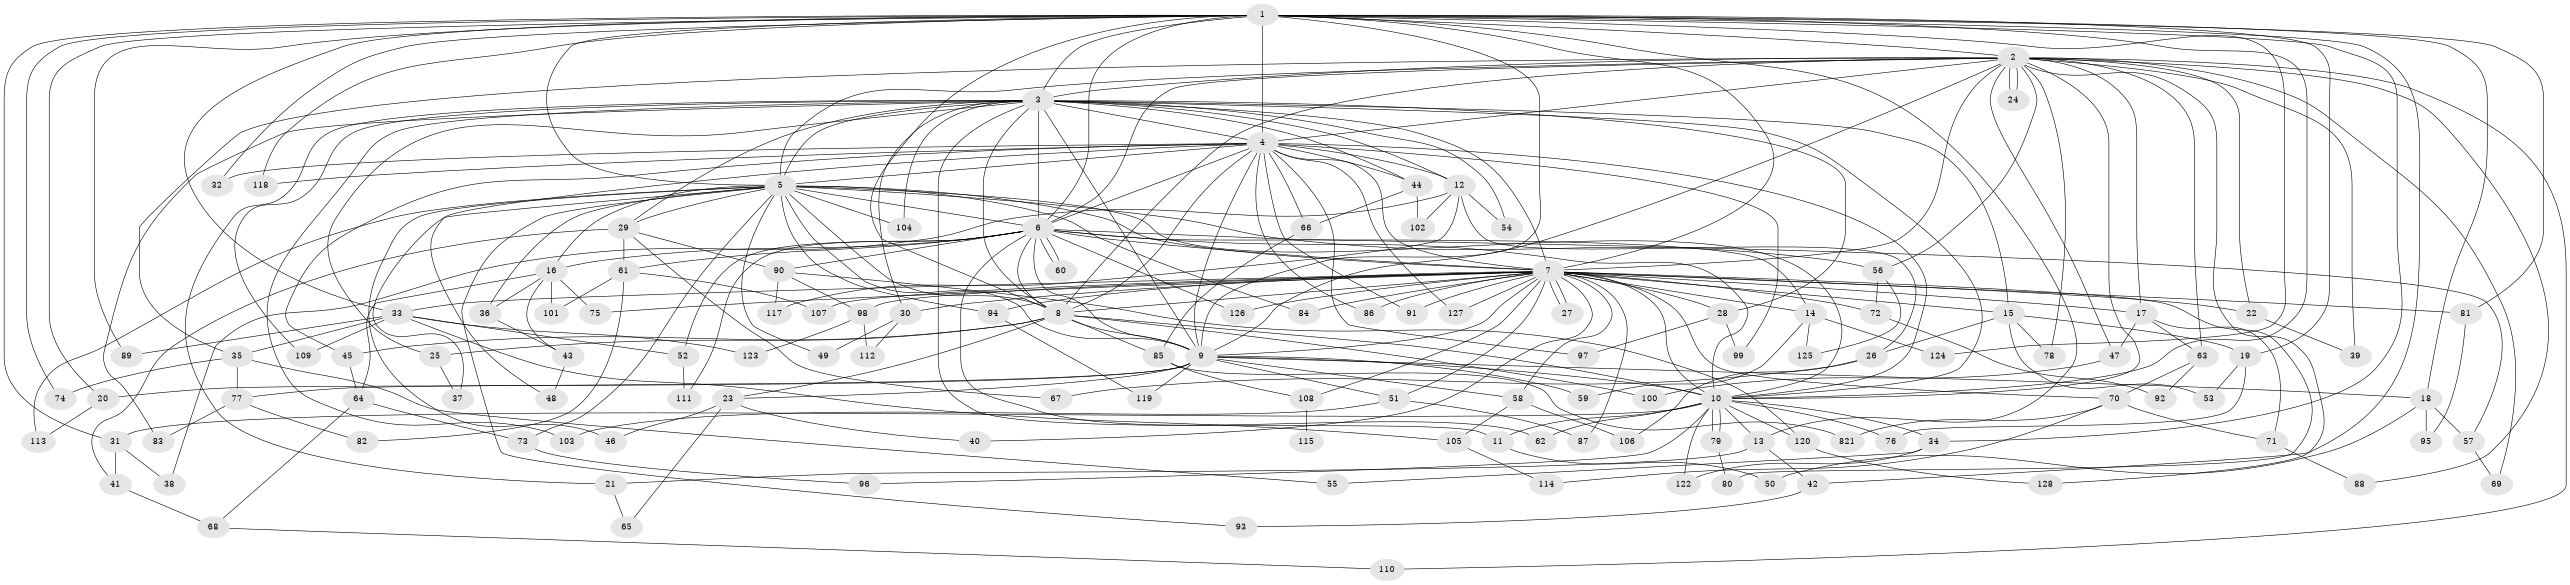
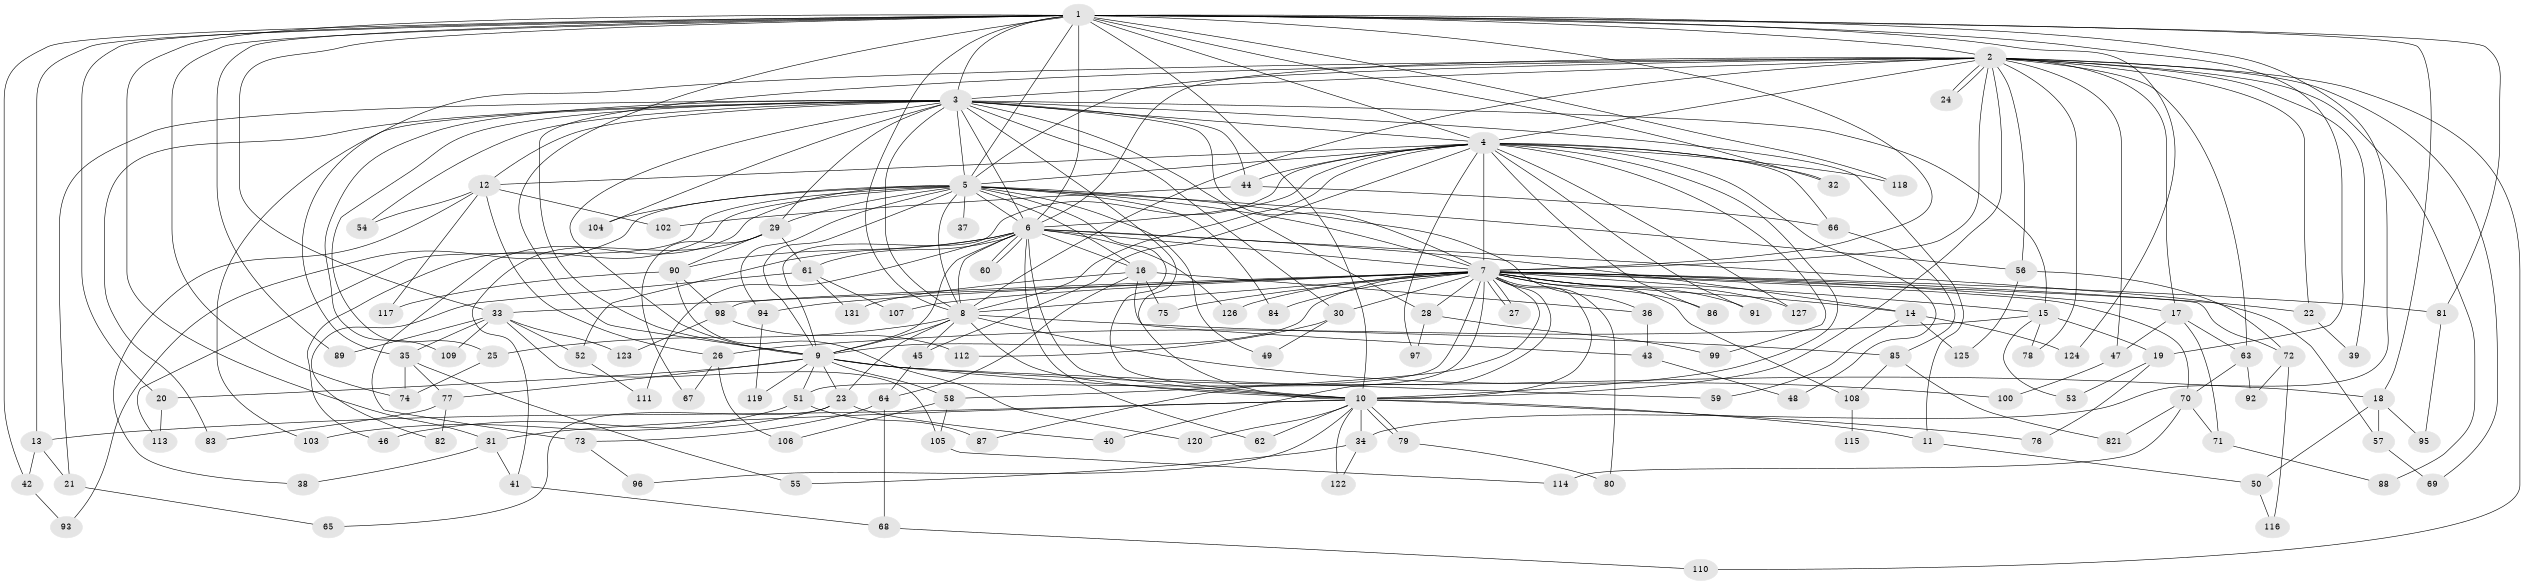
(552, 314) -> (852, 314)
(447, 378) -> (446, 379)
(2045, 485) -> none
none -> (2273, 527)
